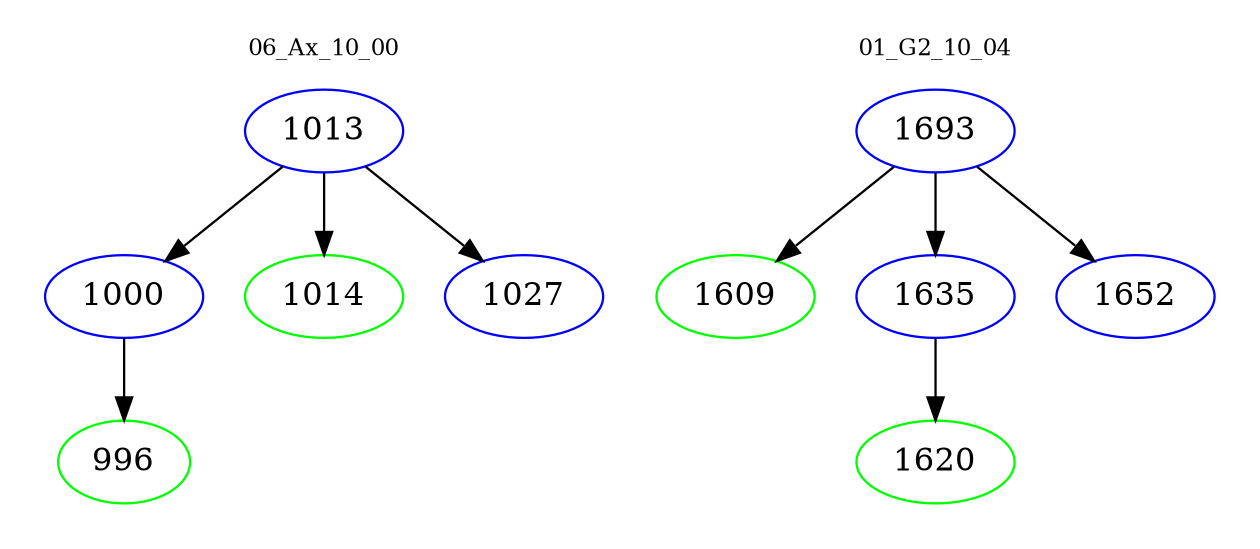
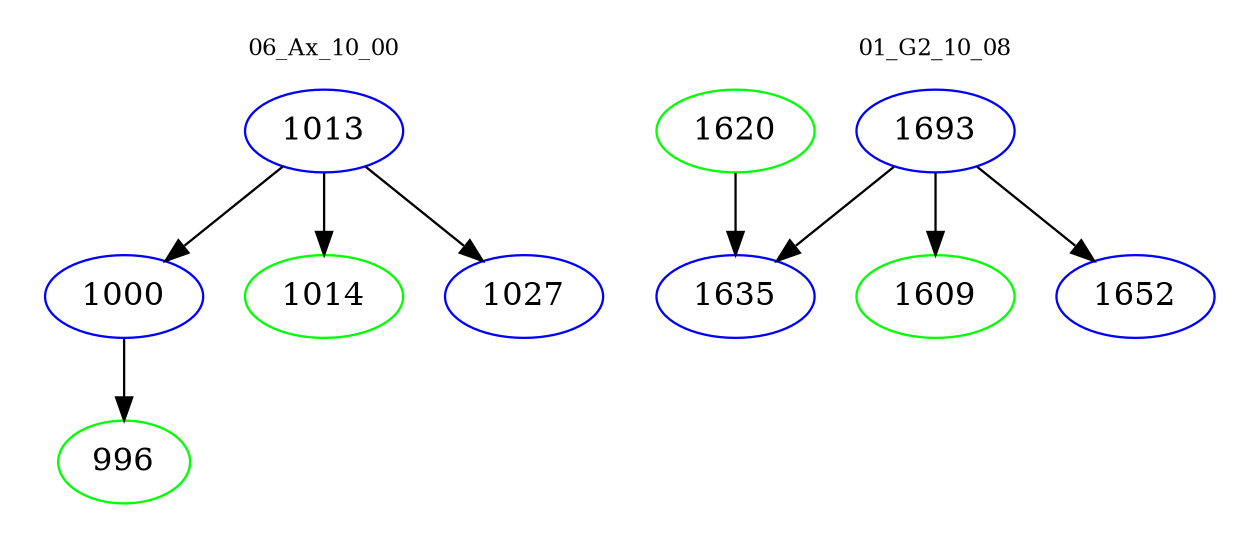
(936, 49) -> (936, 49)
(936, 368) -> (736, 202)
